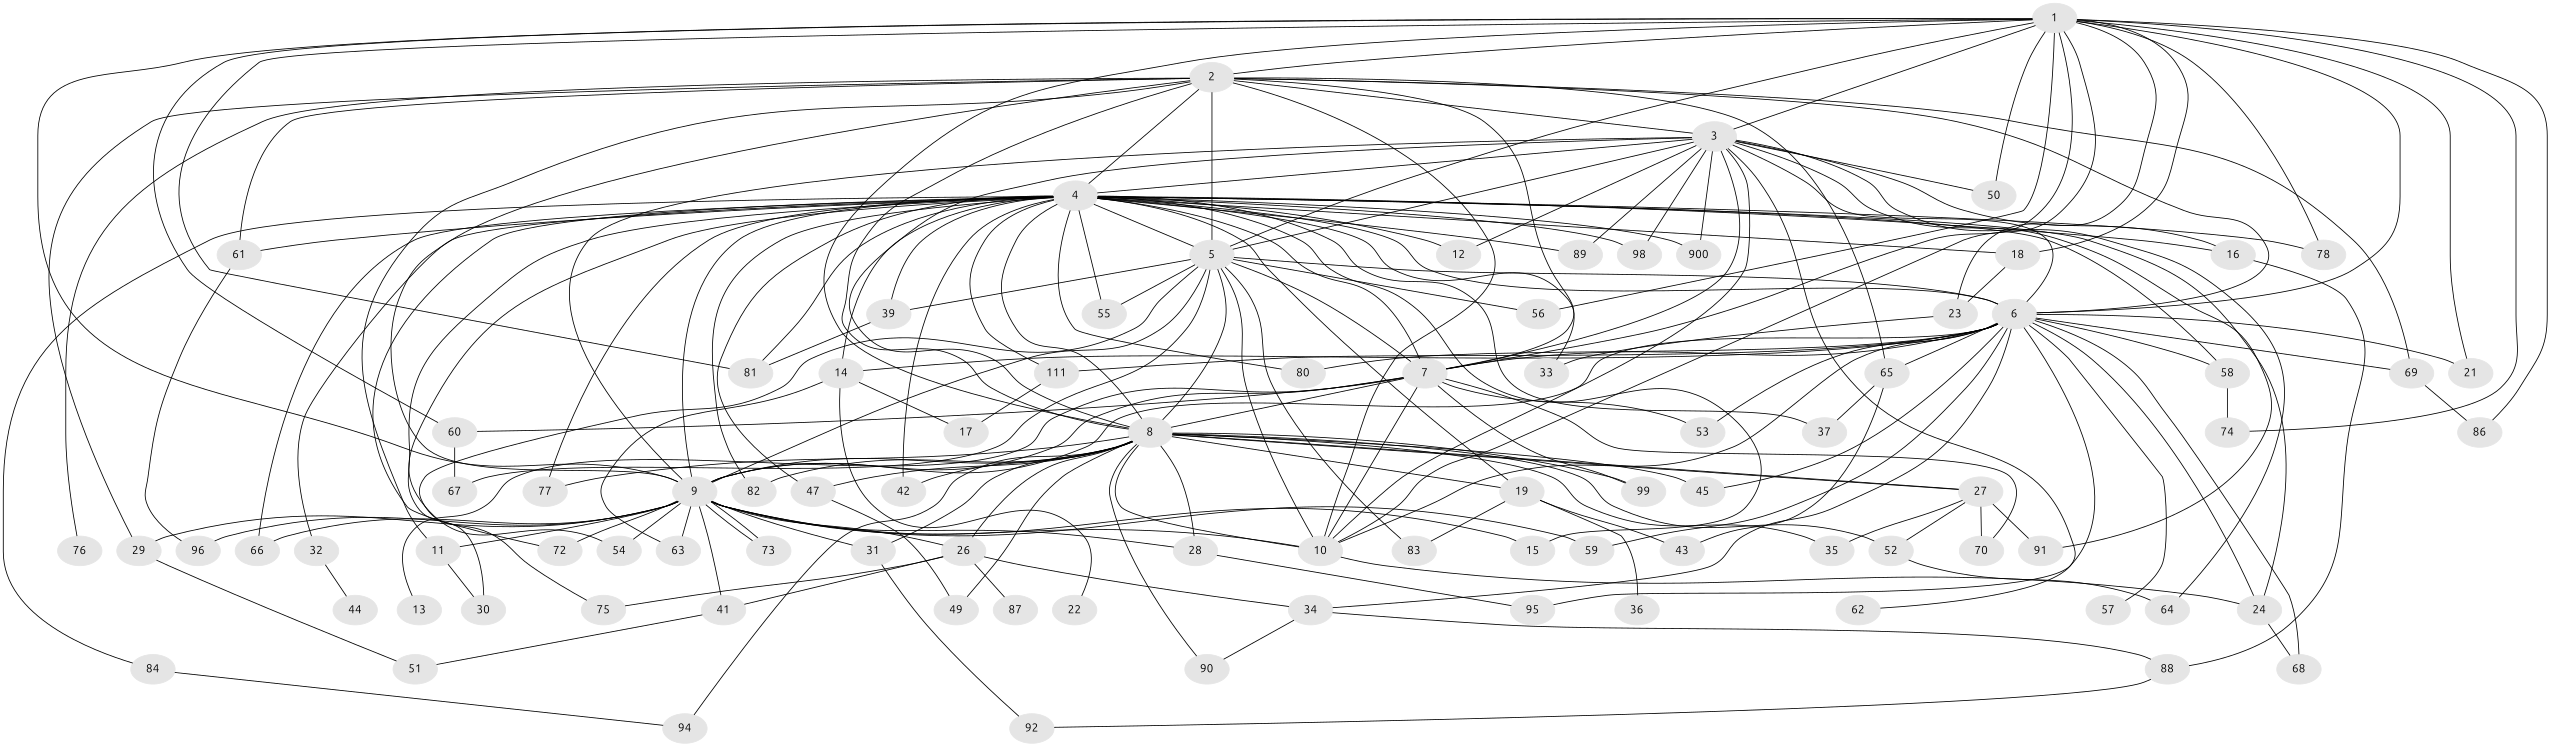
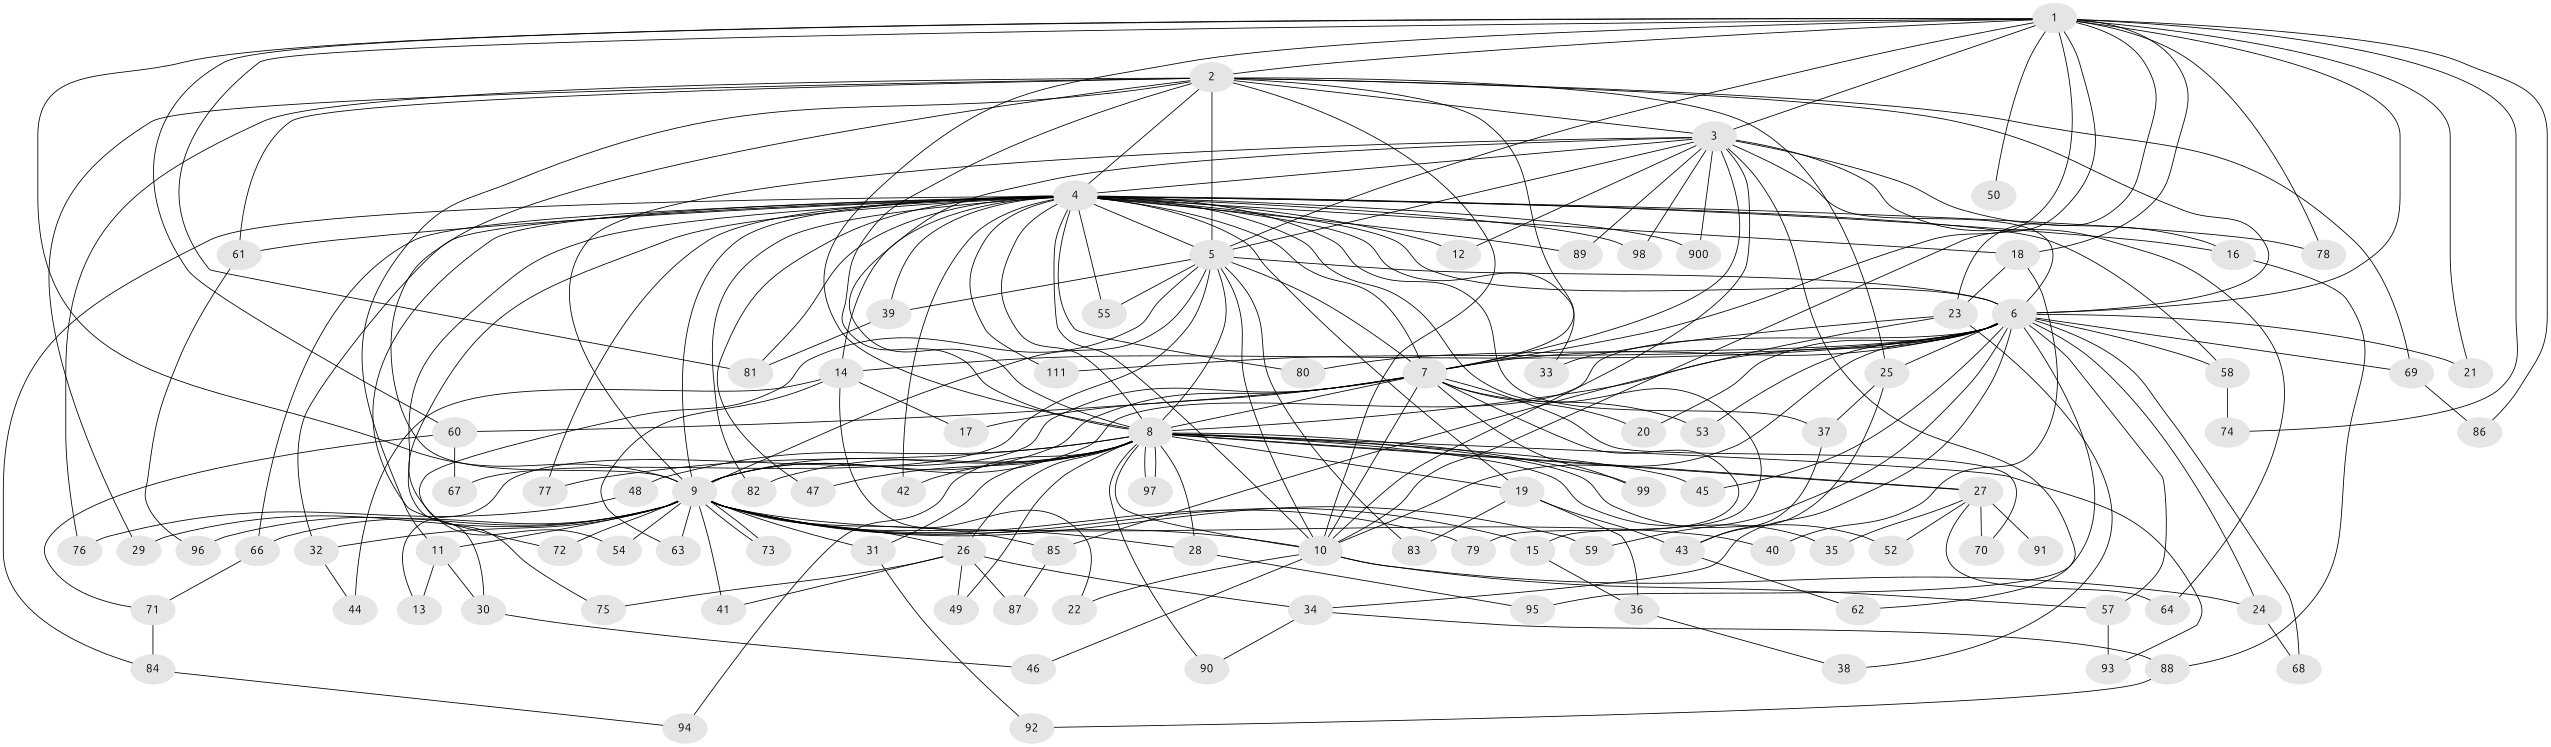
(1890, 173) -> none
(2109, 247) -> (1145, 383)
(2153, 284) -> none
(1538, 314) -> none
(1887, 373) -> (1887, 373)
none -> (523, 392)
(1004, 408) -> (1195, 401)
none -> (1380, 416)
none -> (1644, 432)
none -> (636, 492)
none -> (1150, 492)
none -> (1800, 496)
none -> (449, 532)
(910, 543) -> (960, 580)
none -> (1054, 551)
none -> (1473, 551)
none -> (1773, 551)
none -> (1195, 573)
none -> (1576, 576)
none -> (1757, 576)
(2030, 580) -> (2043, 588)
none -> (429, 581)
none -> (1694, 588)
none -> (153, 610)
(415, 669) -> none
none -> (1034, 669)
none -> (1844, 669)
none -> (2108, 669)
